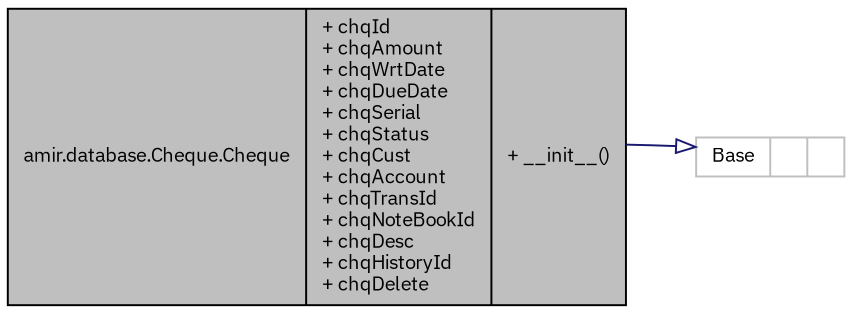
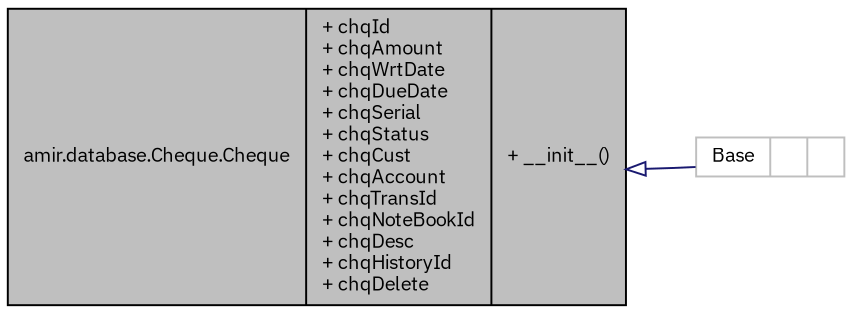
(651, 145) -> (671, 168)
